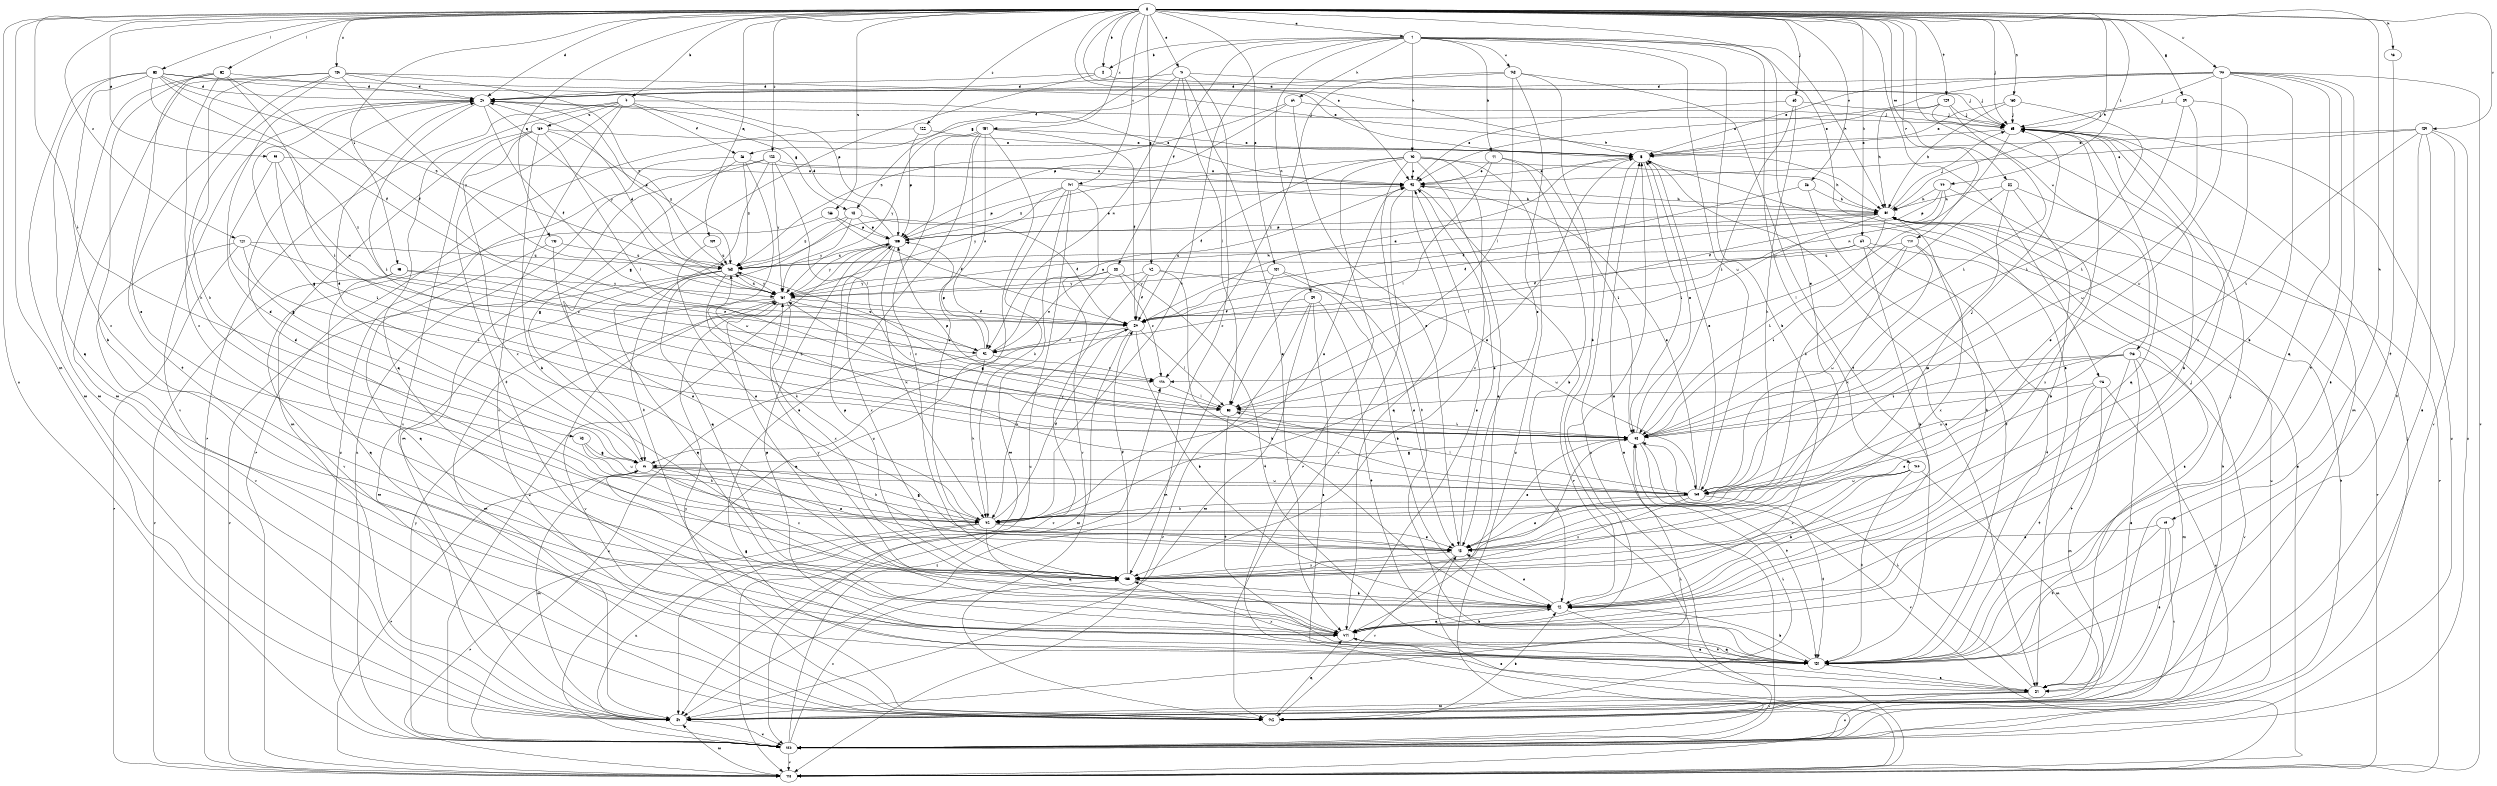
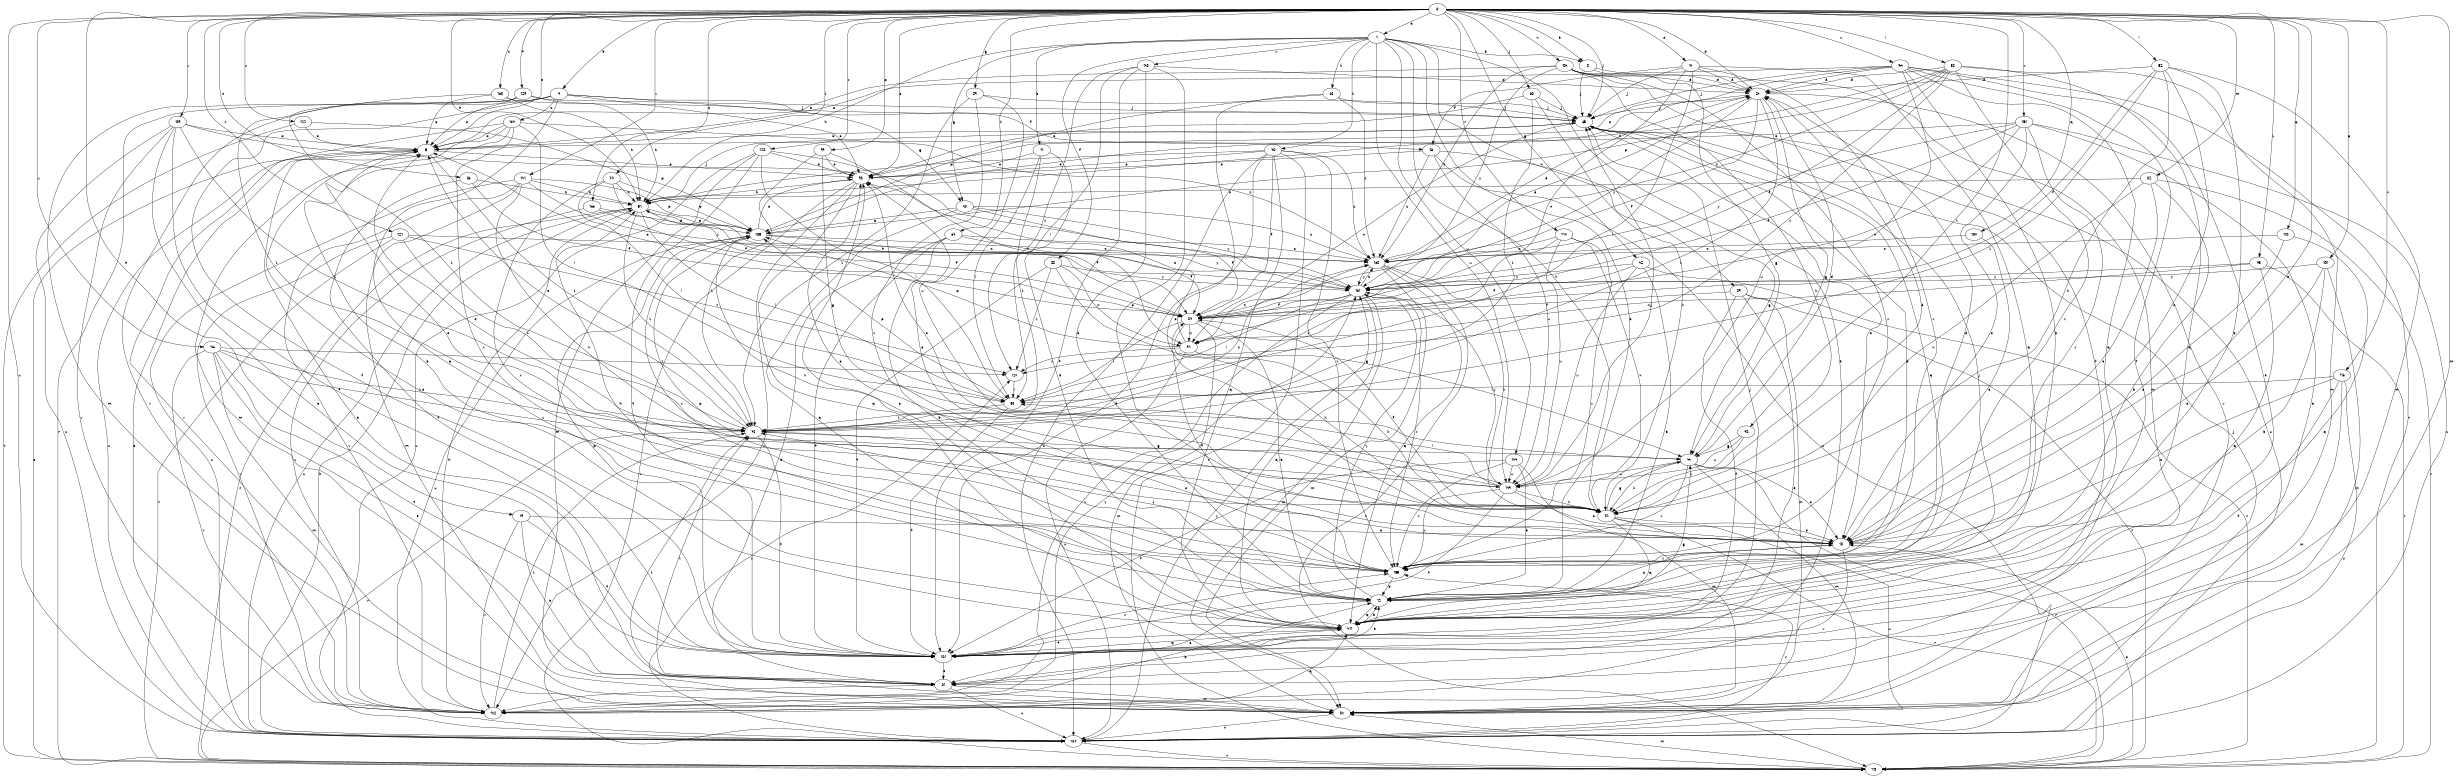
(2393, 55) -> none
(1293, 101) -> (1332, 94)
(712, 241) -> (1974, 235)
